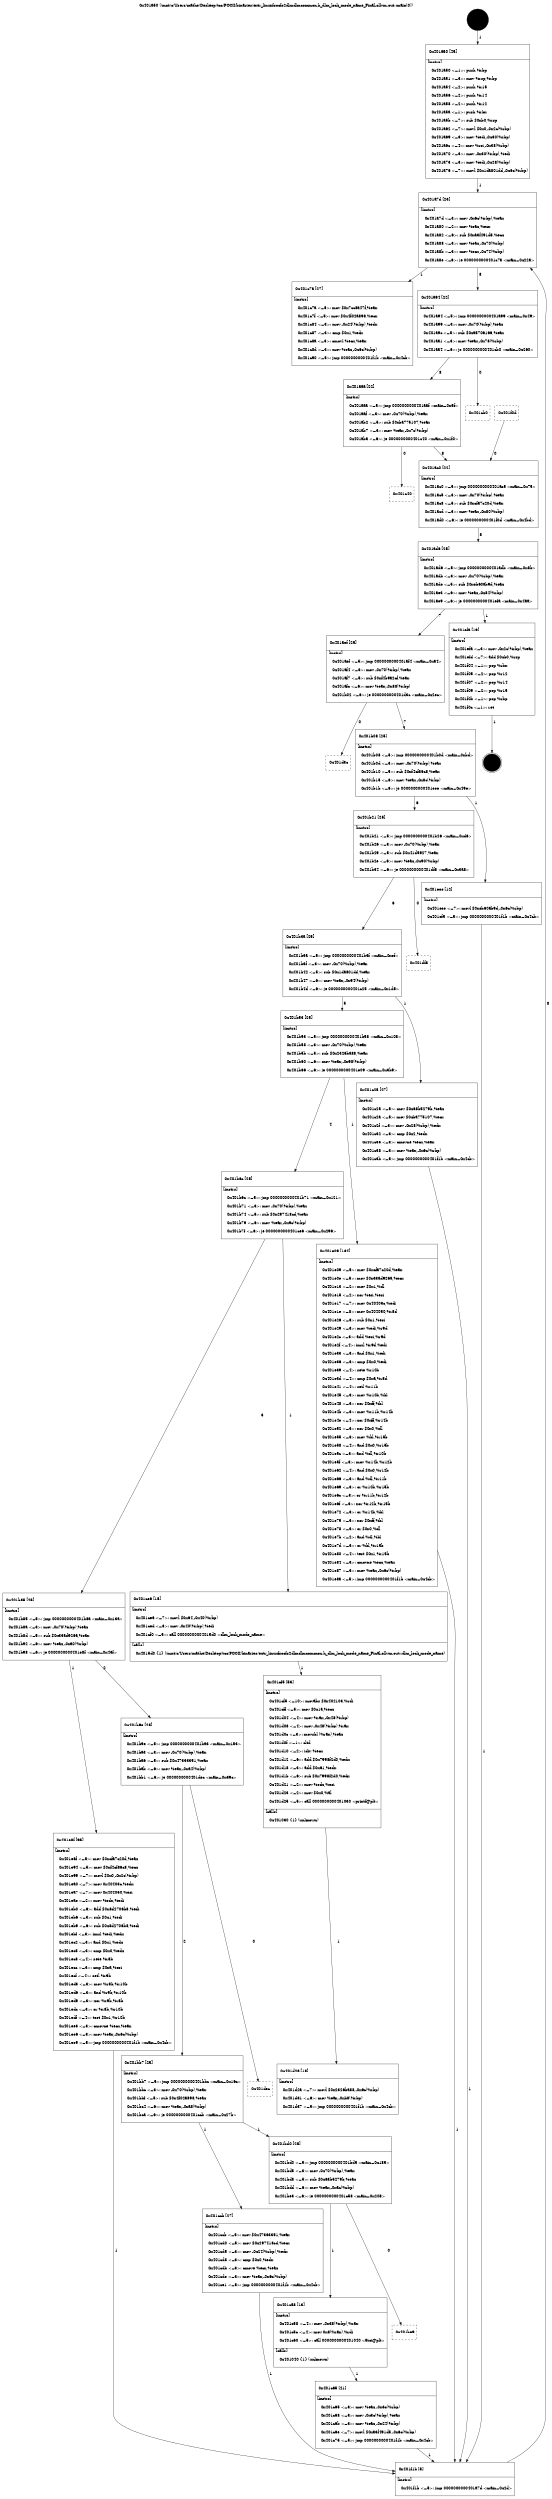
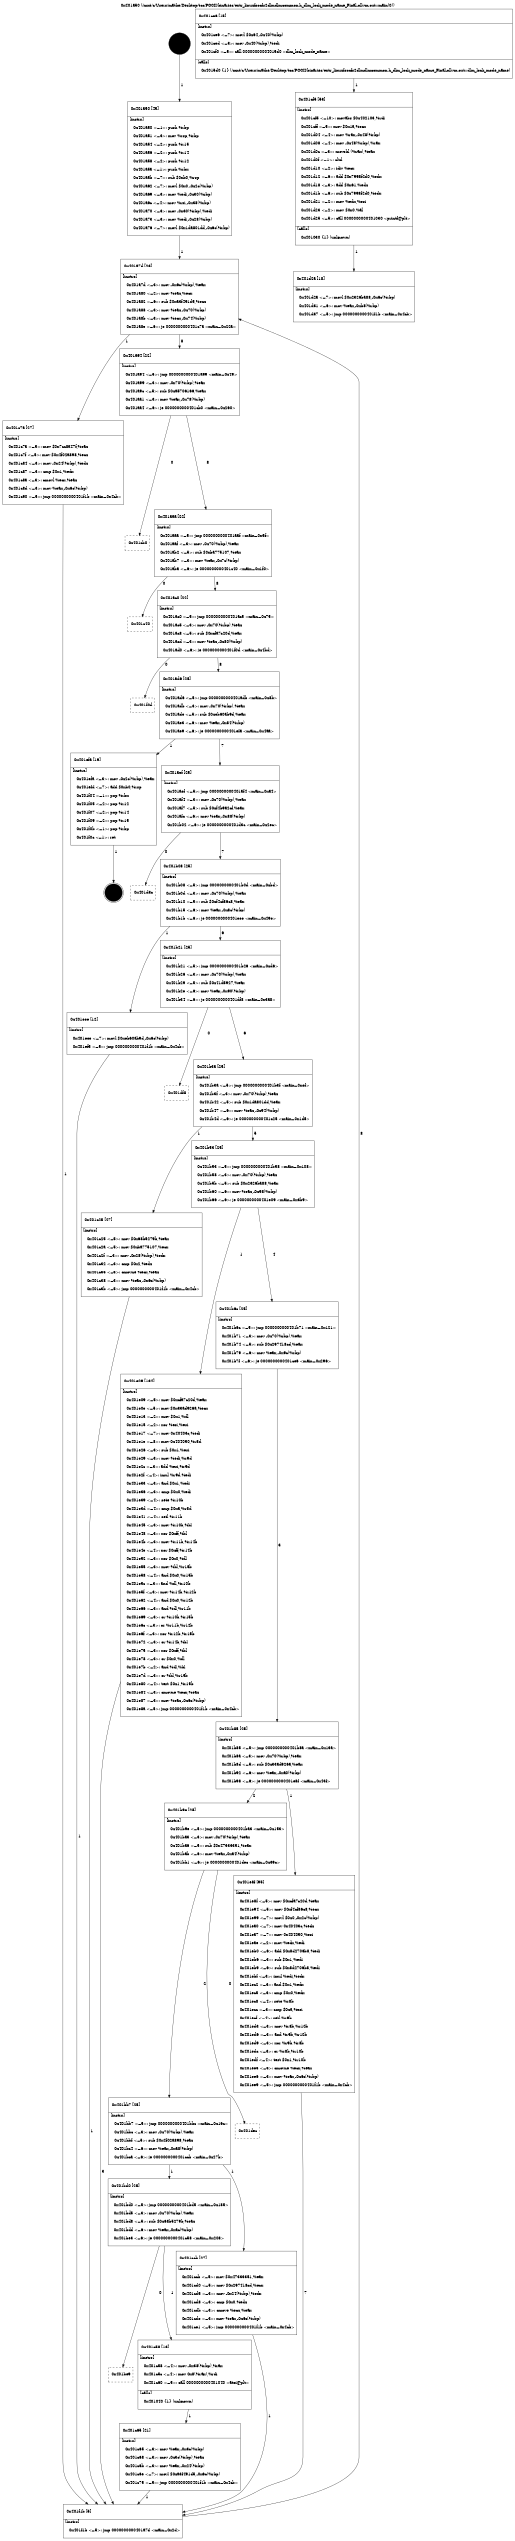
(498, 439) -> (155, 675)
(285, 1414) -> none
none -> (63, 1508)
(457, 2130) -> (103, 2172)
(116, 2251) -> (305, 2293)
